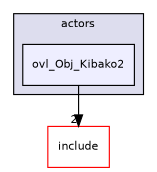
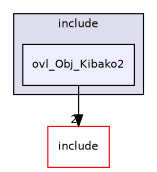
(79, 24) -> (79, 24)
